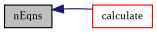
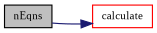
(78, 9) -> (67, 24)
